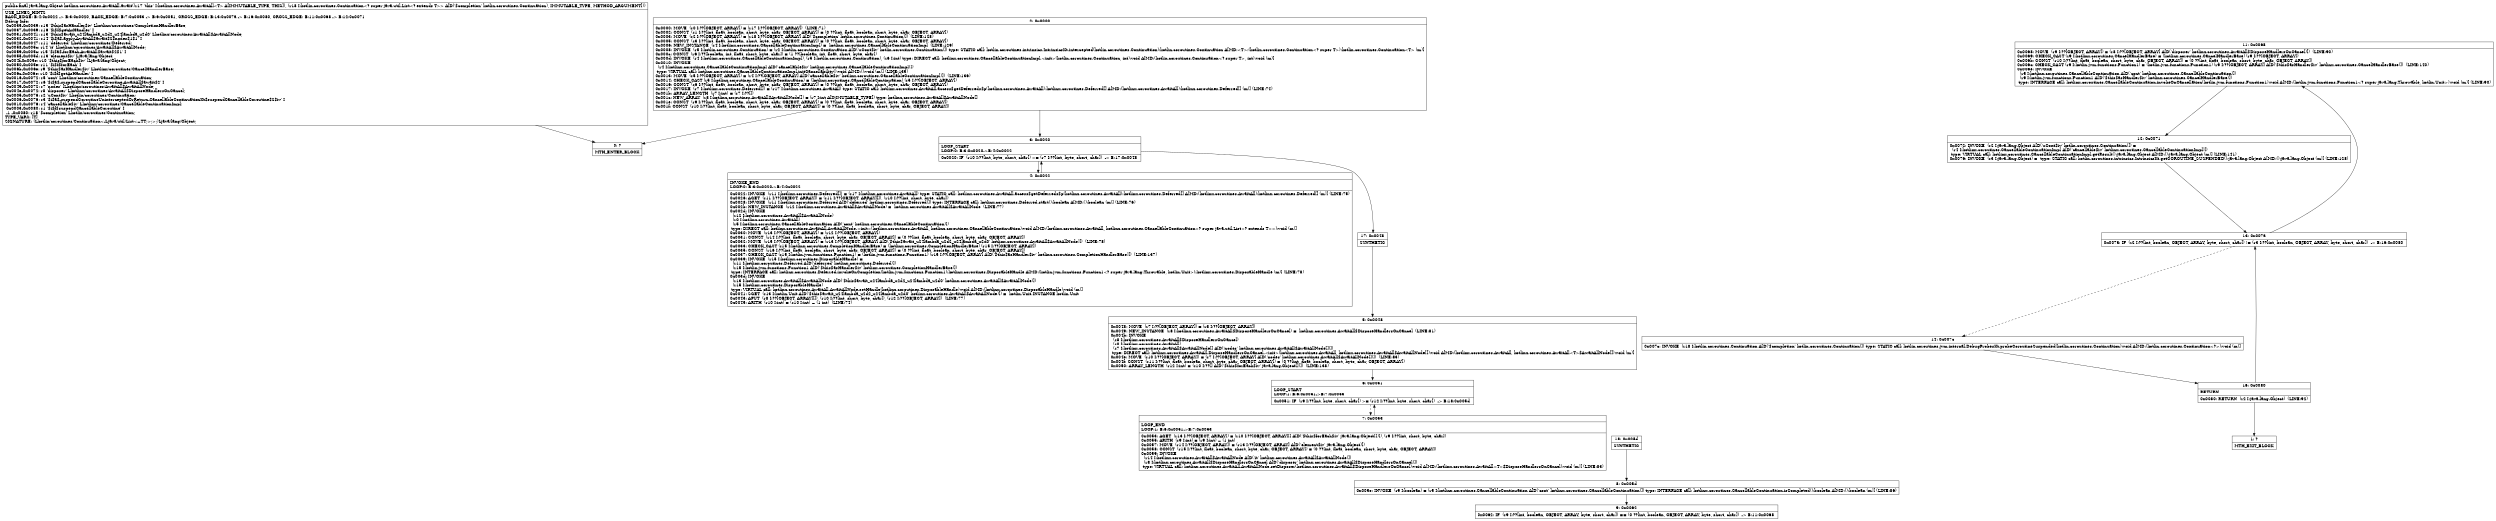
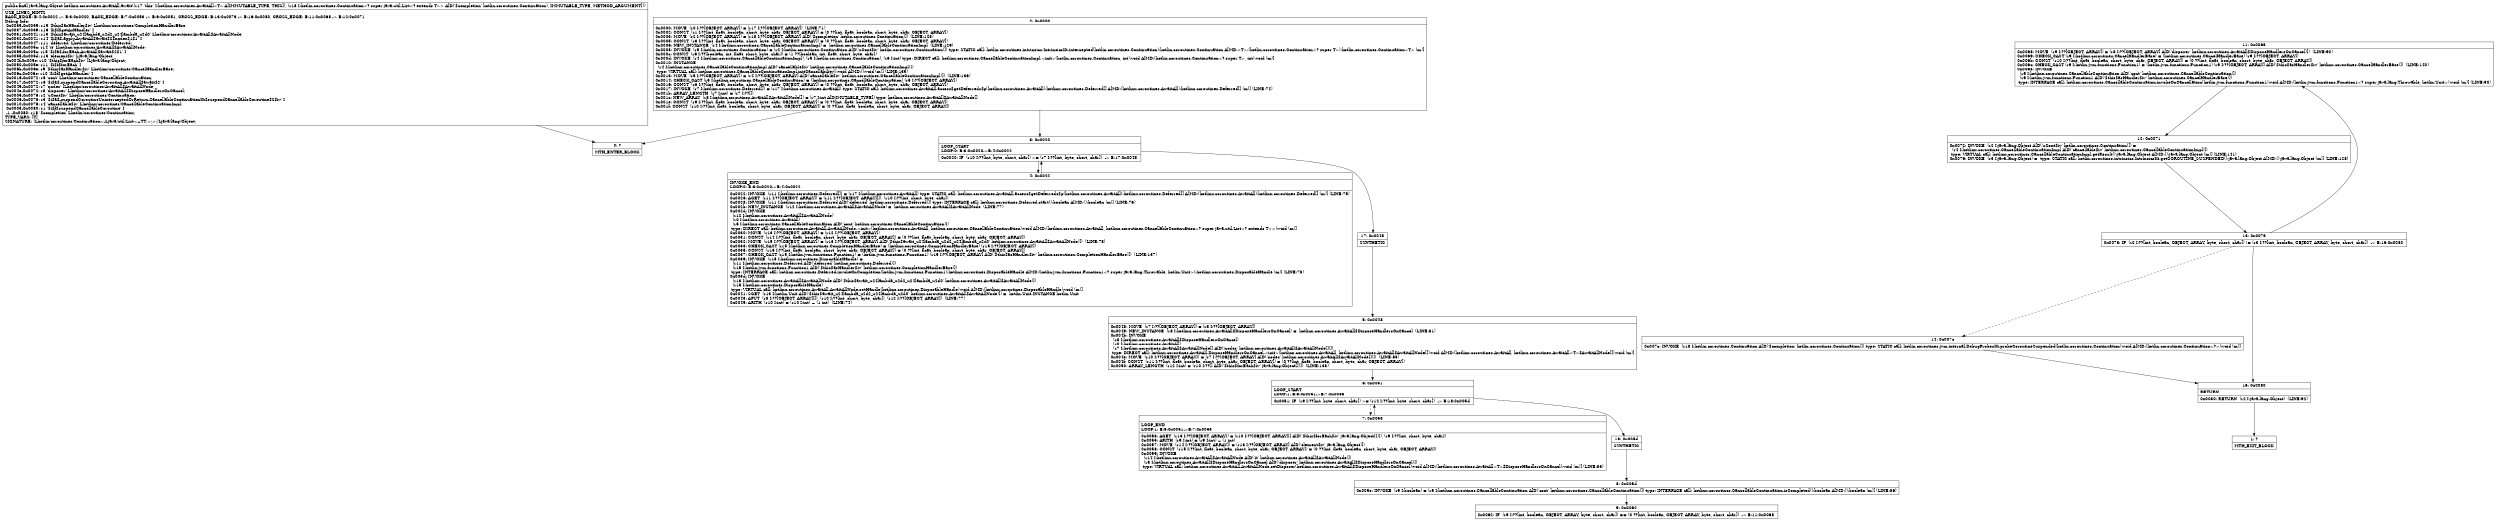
(674, 63) -> (677, 63)
(2256, 316) -> (2252, 313)
none -> (1553, 405)
